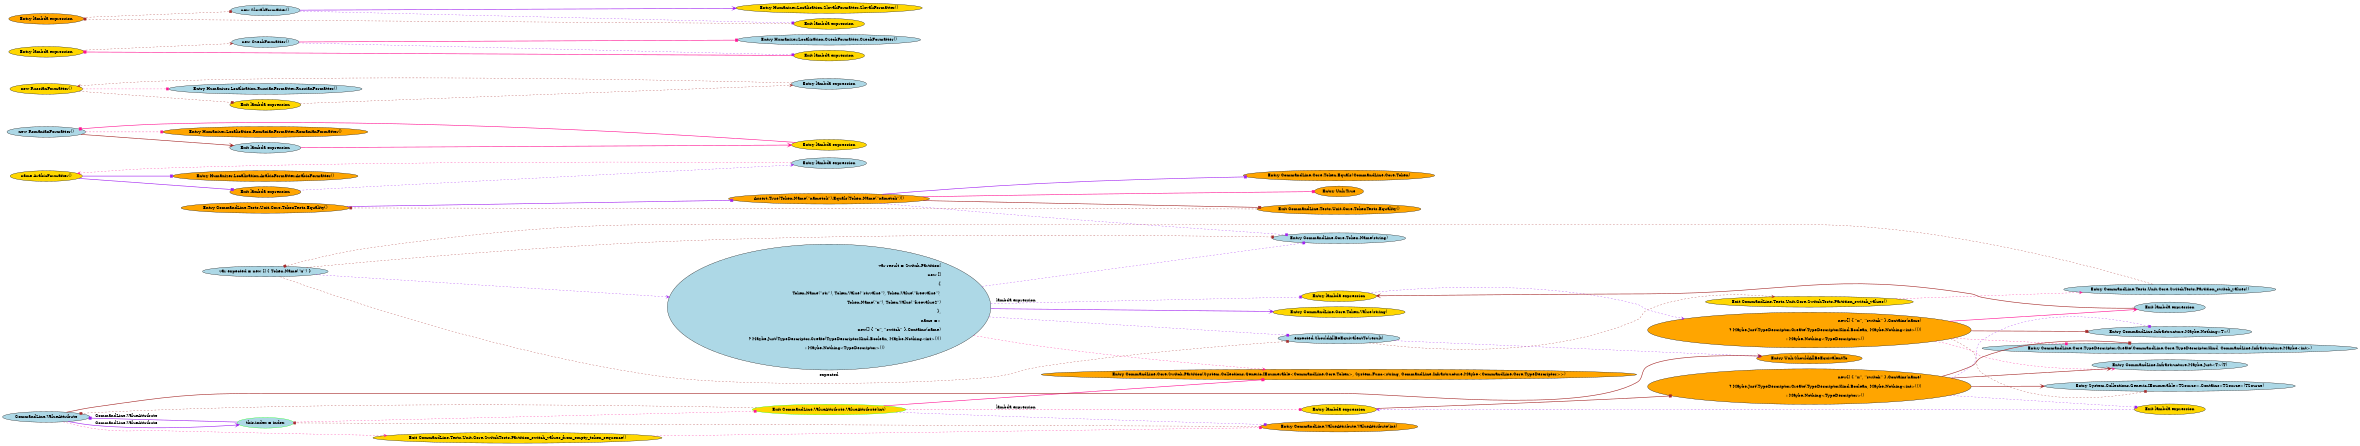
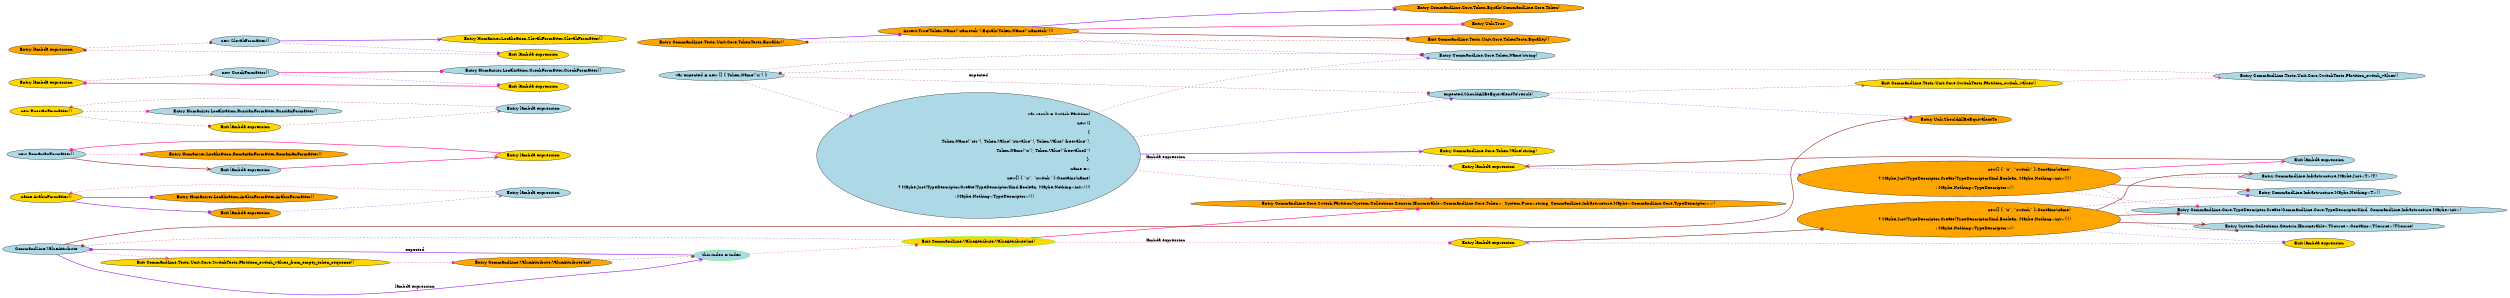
(126, 416) -> (415, 250)
(1080, 419) -> none
(126, 423) -> (415, 287)
